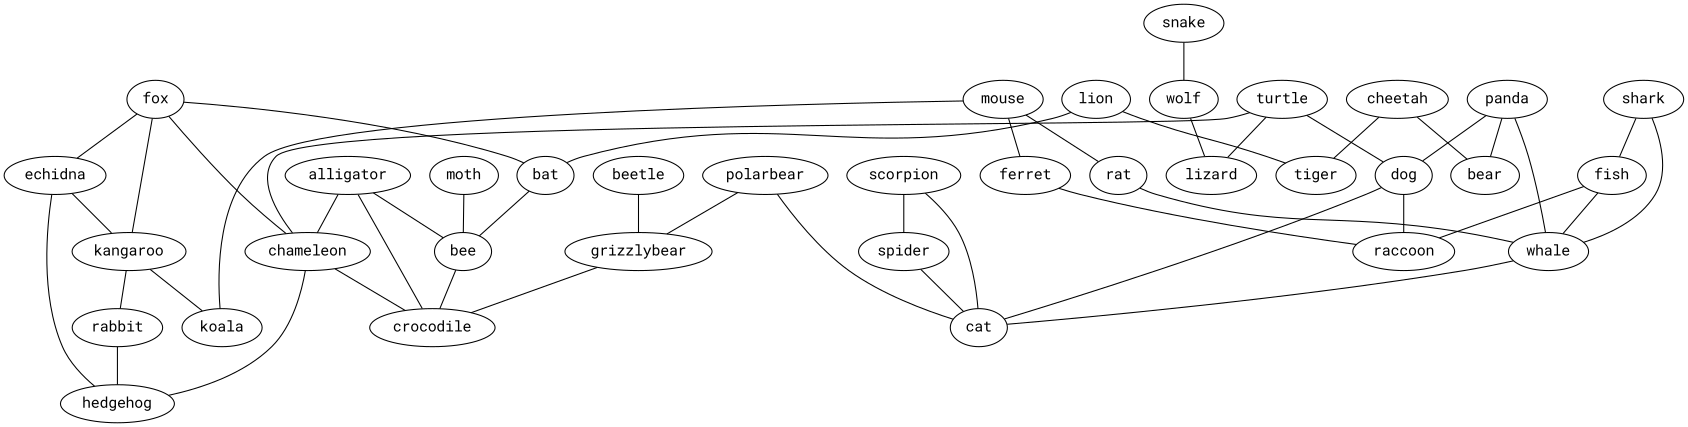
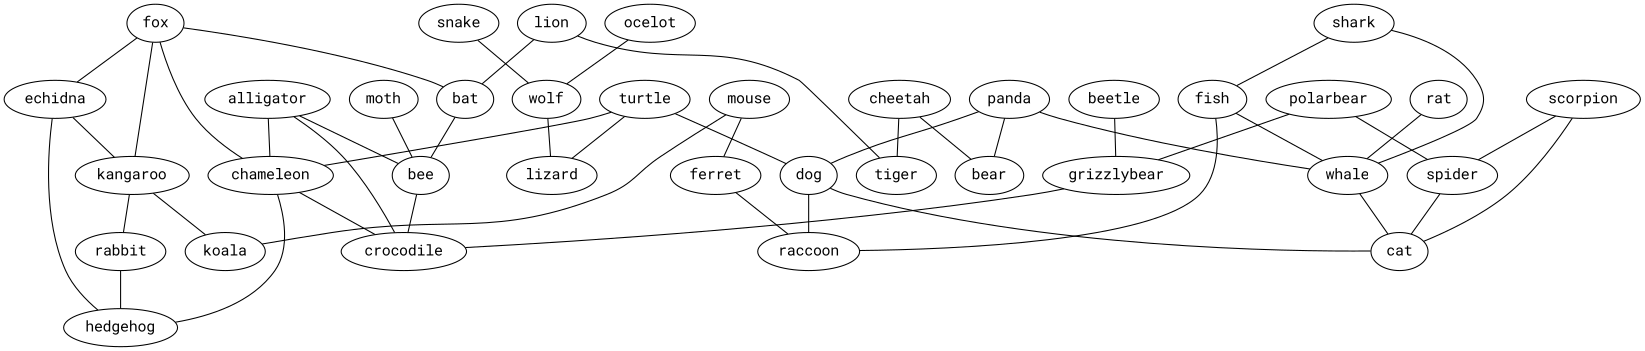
none -> (650, 23)
(1062, 138) -> none
(853, 274) -> (1386, 135)
